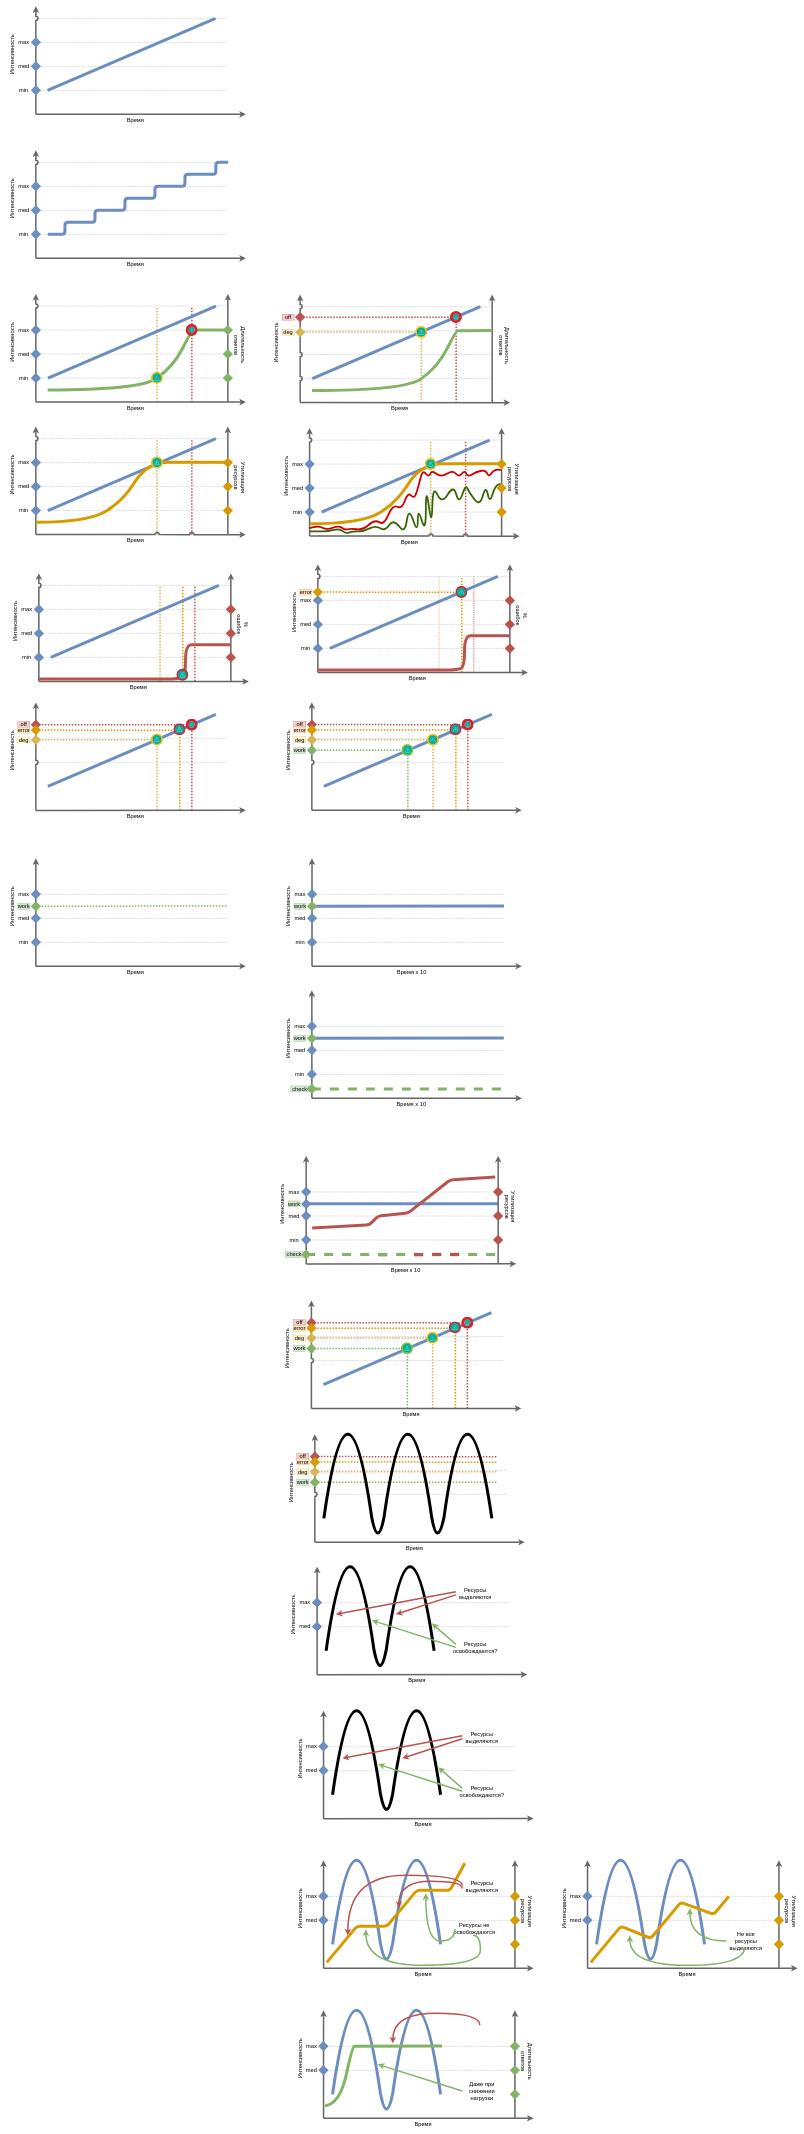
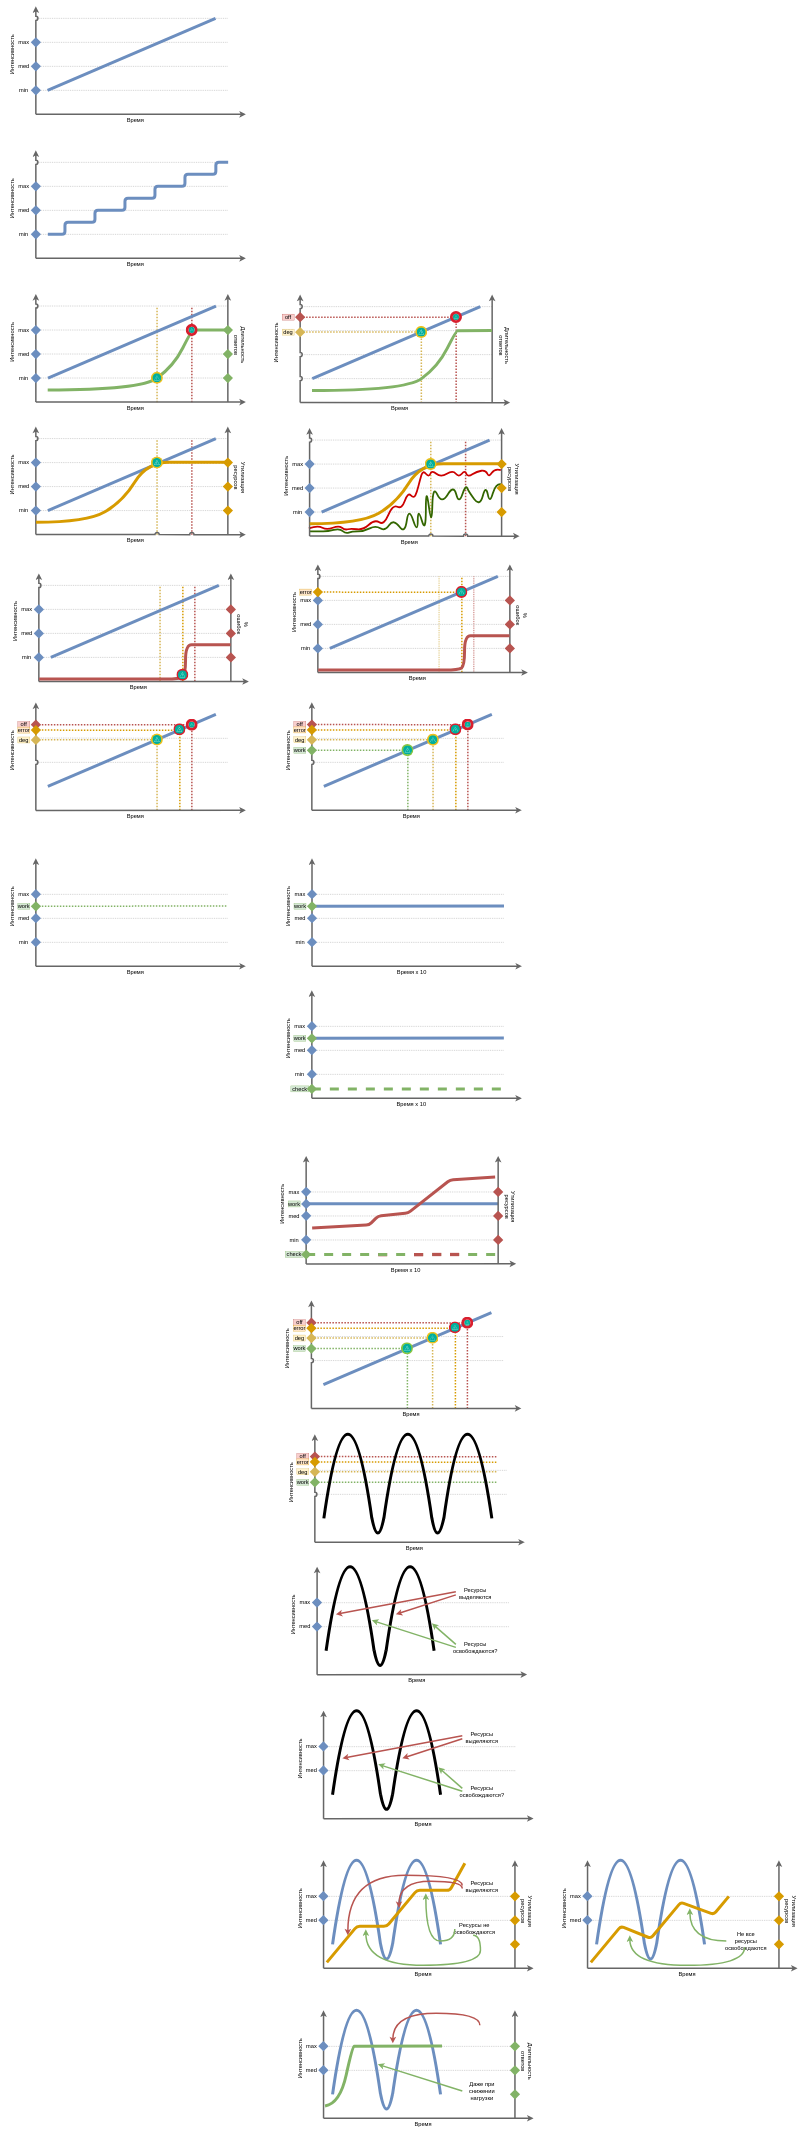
(746, 1941) -> (746, 1941)
